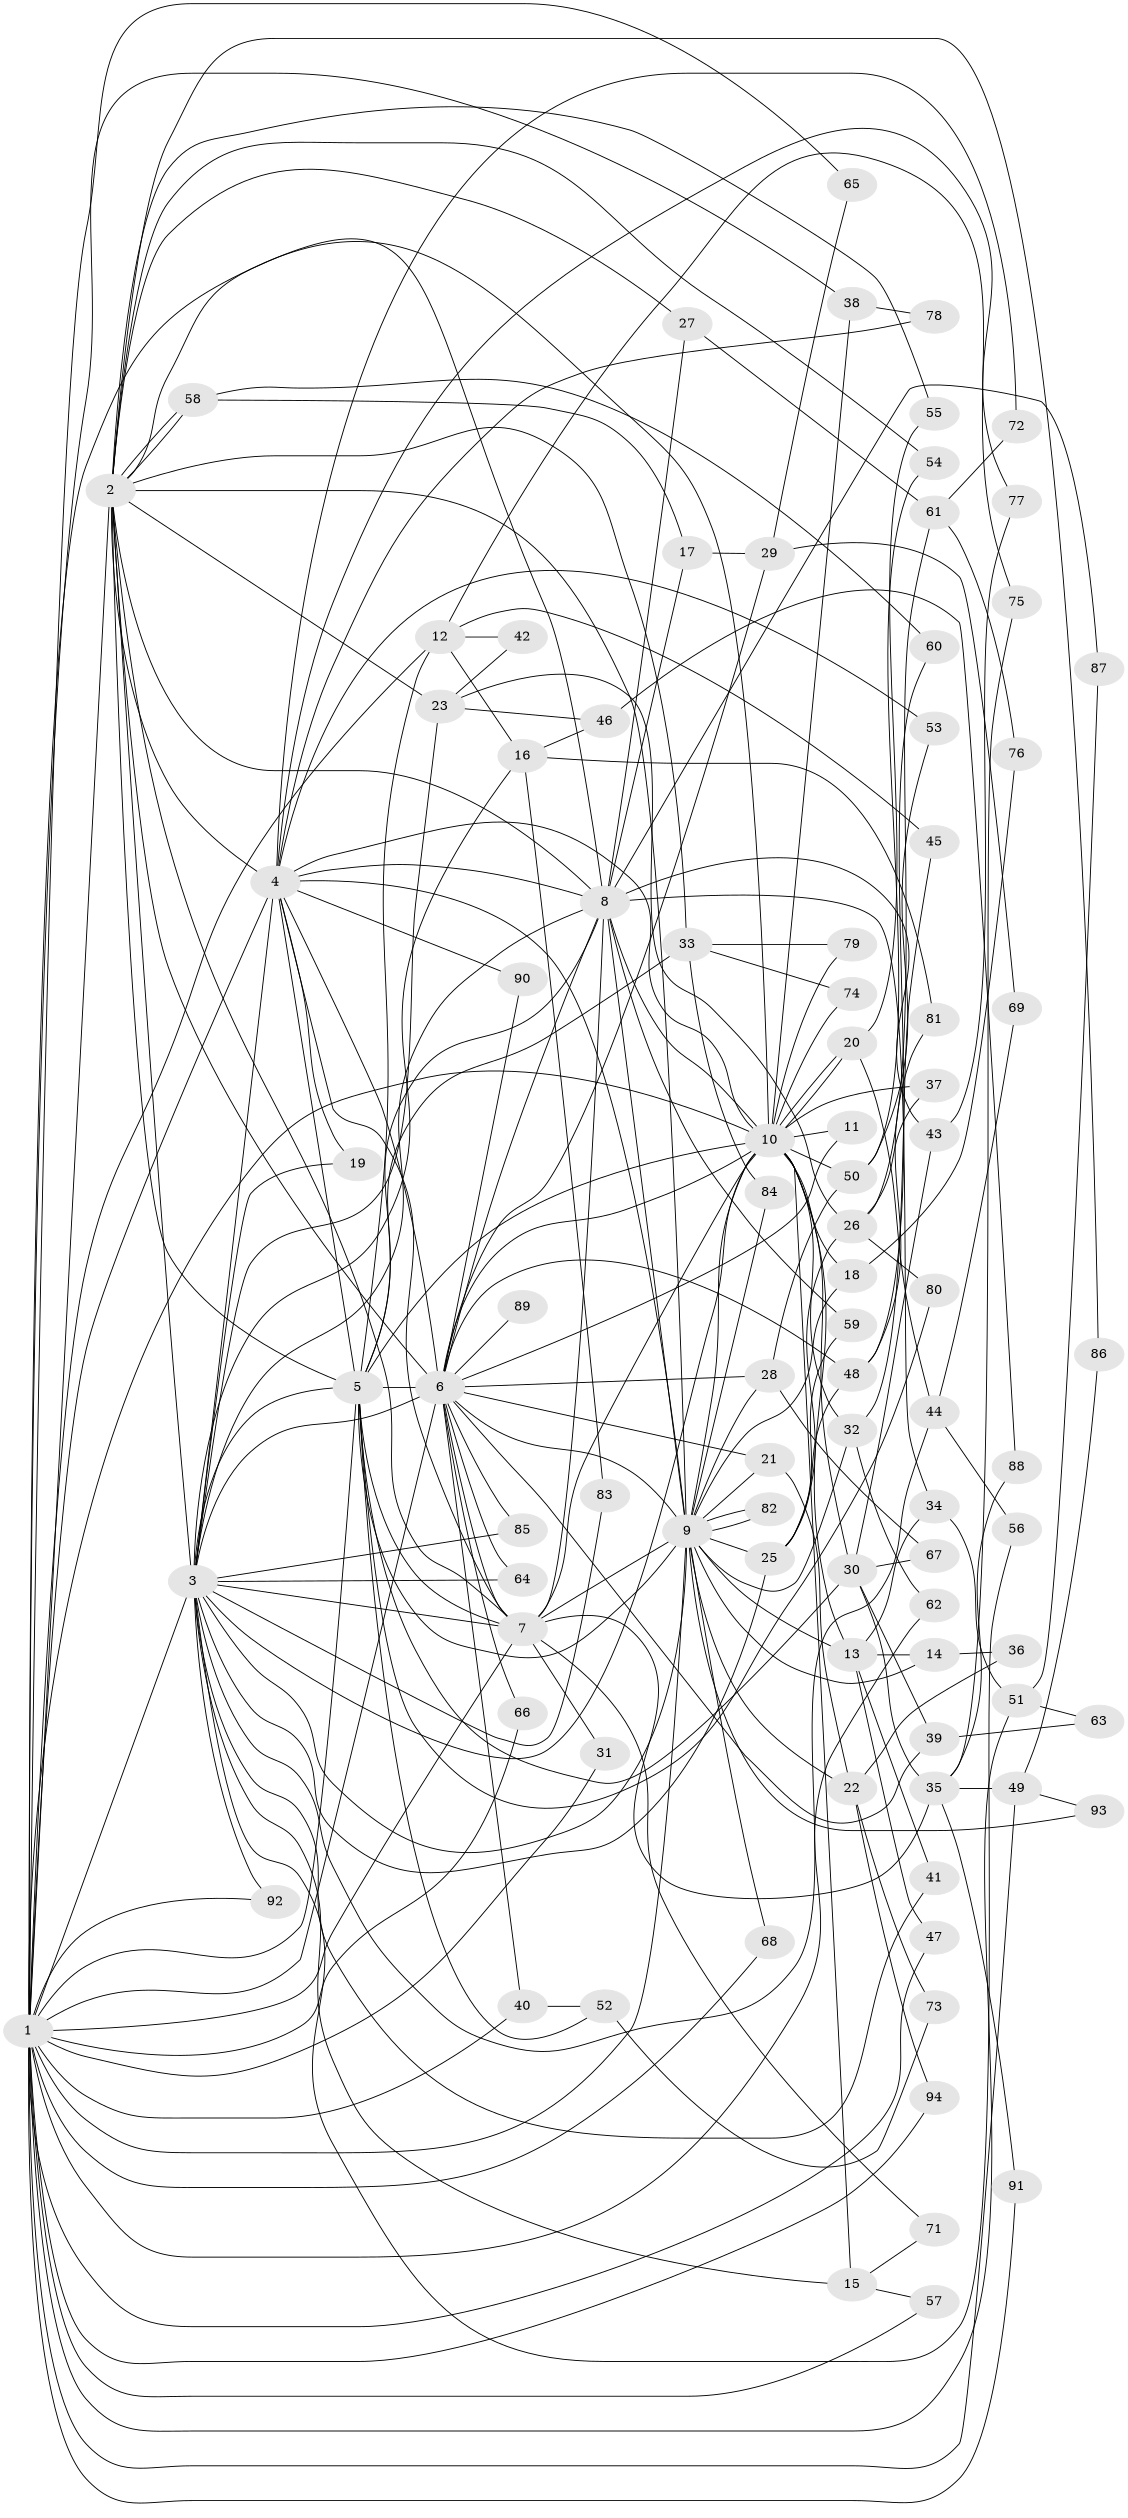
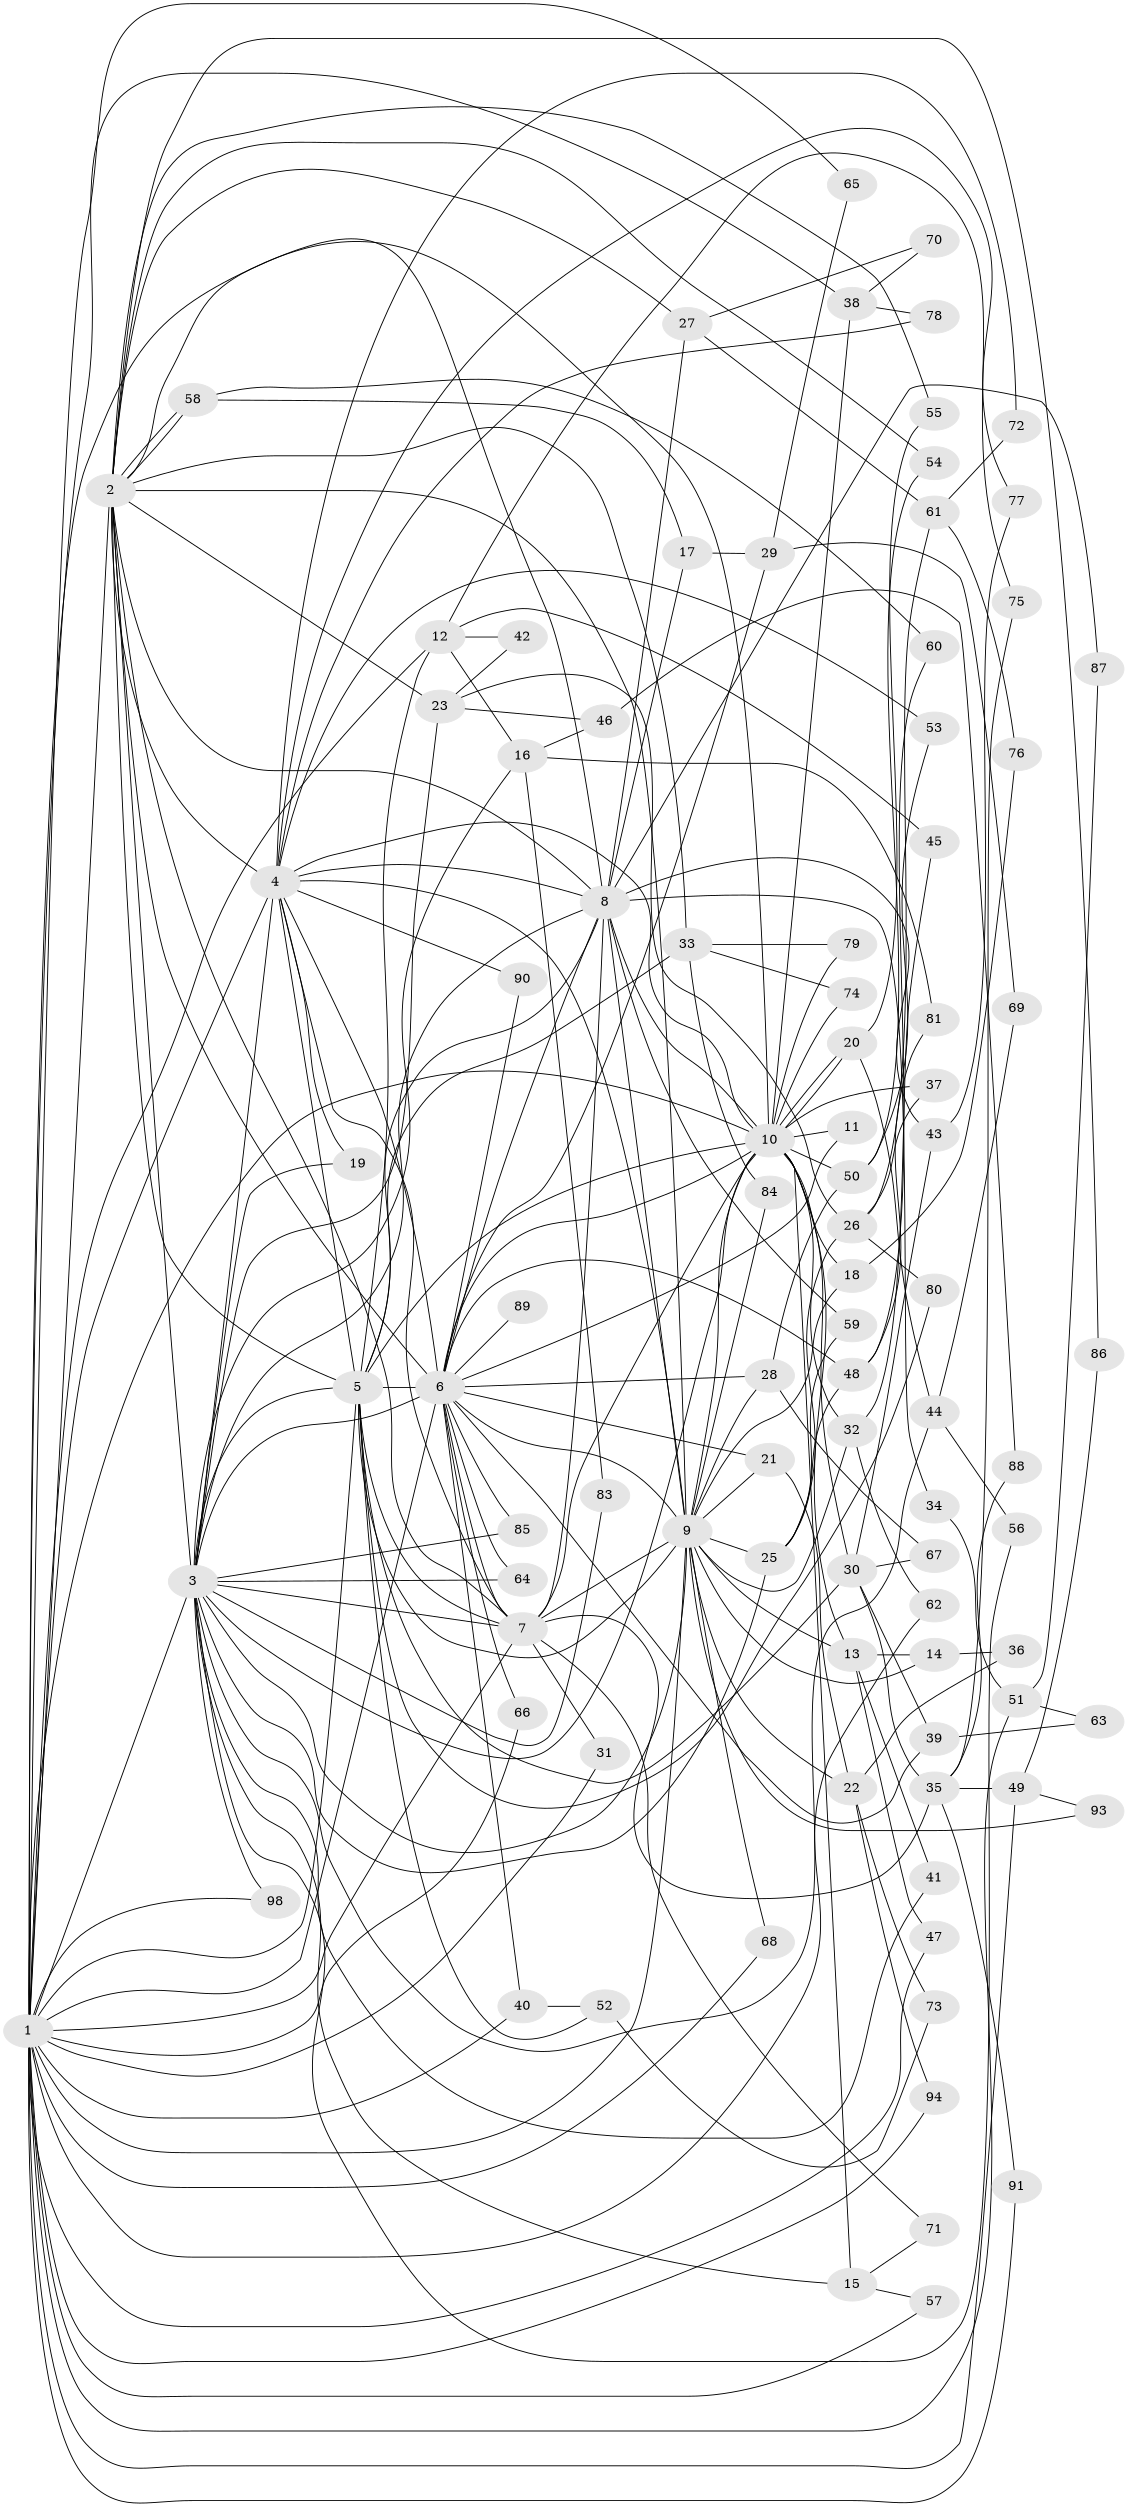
none -> (934, 241)
(770, 1509) -> none
(892, 1583) -> none
(275, 1902) -> (275, 1902)
